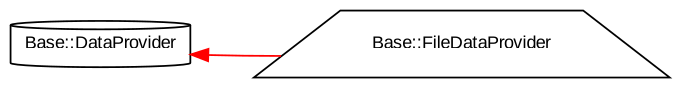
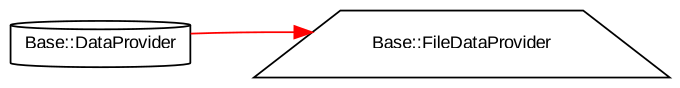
(245, 56) -> (242, 32)
